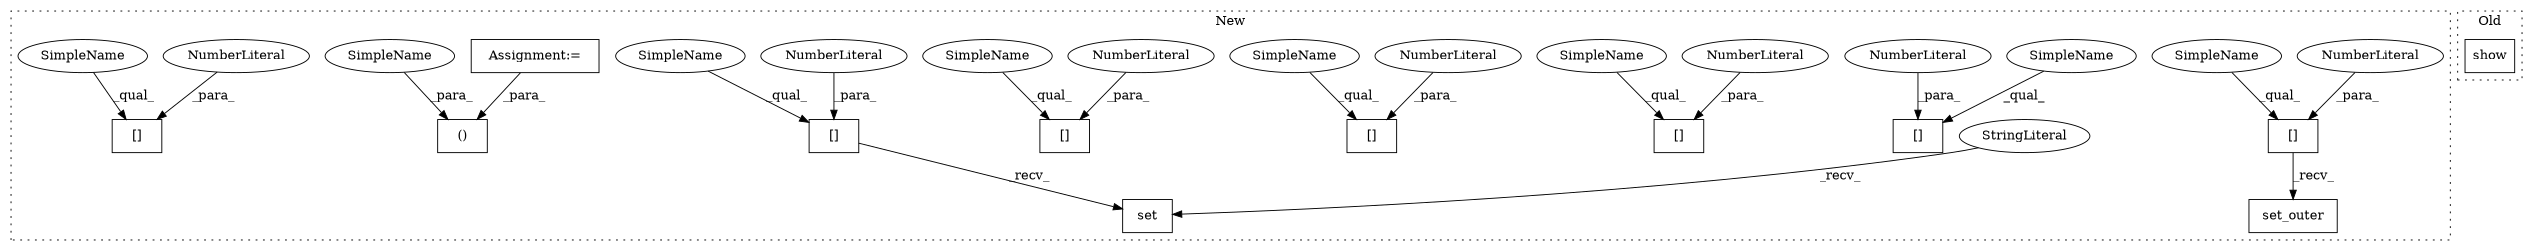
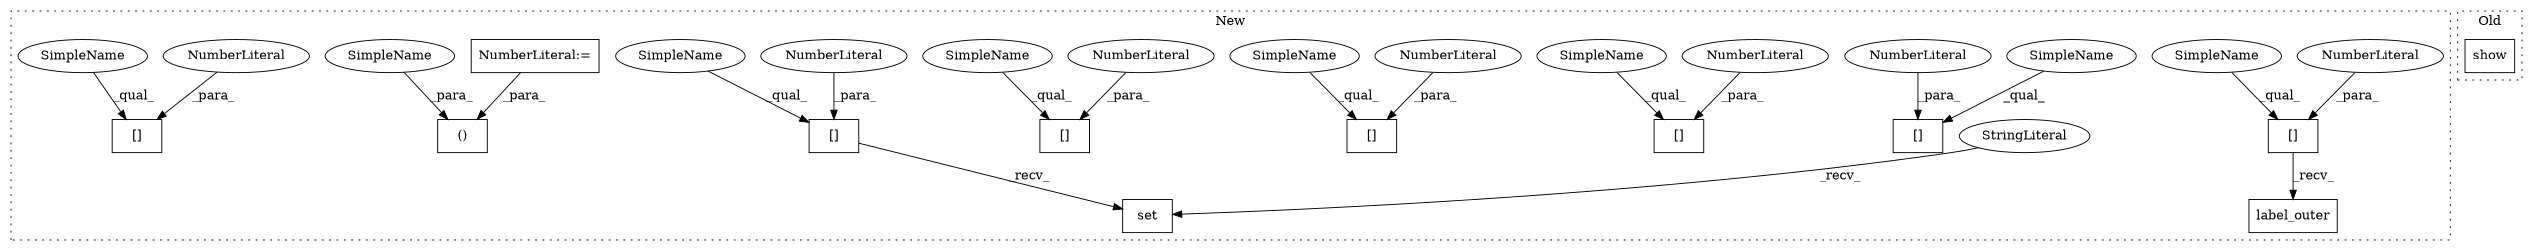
(535, 56) -> (535, 56)
(2293, 216) -> (2293, 216)
